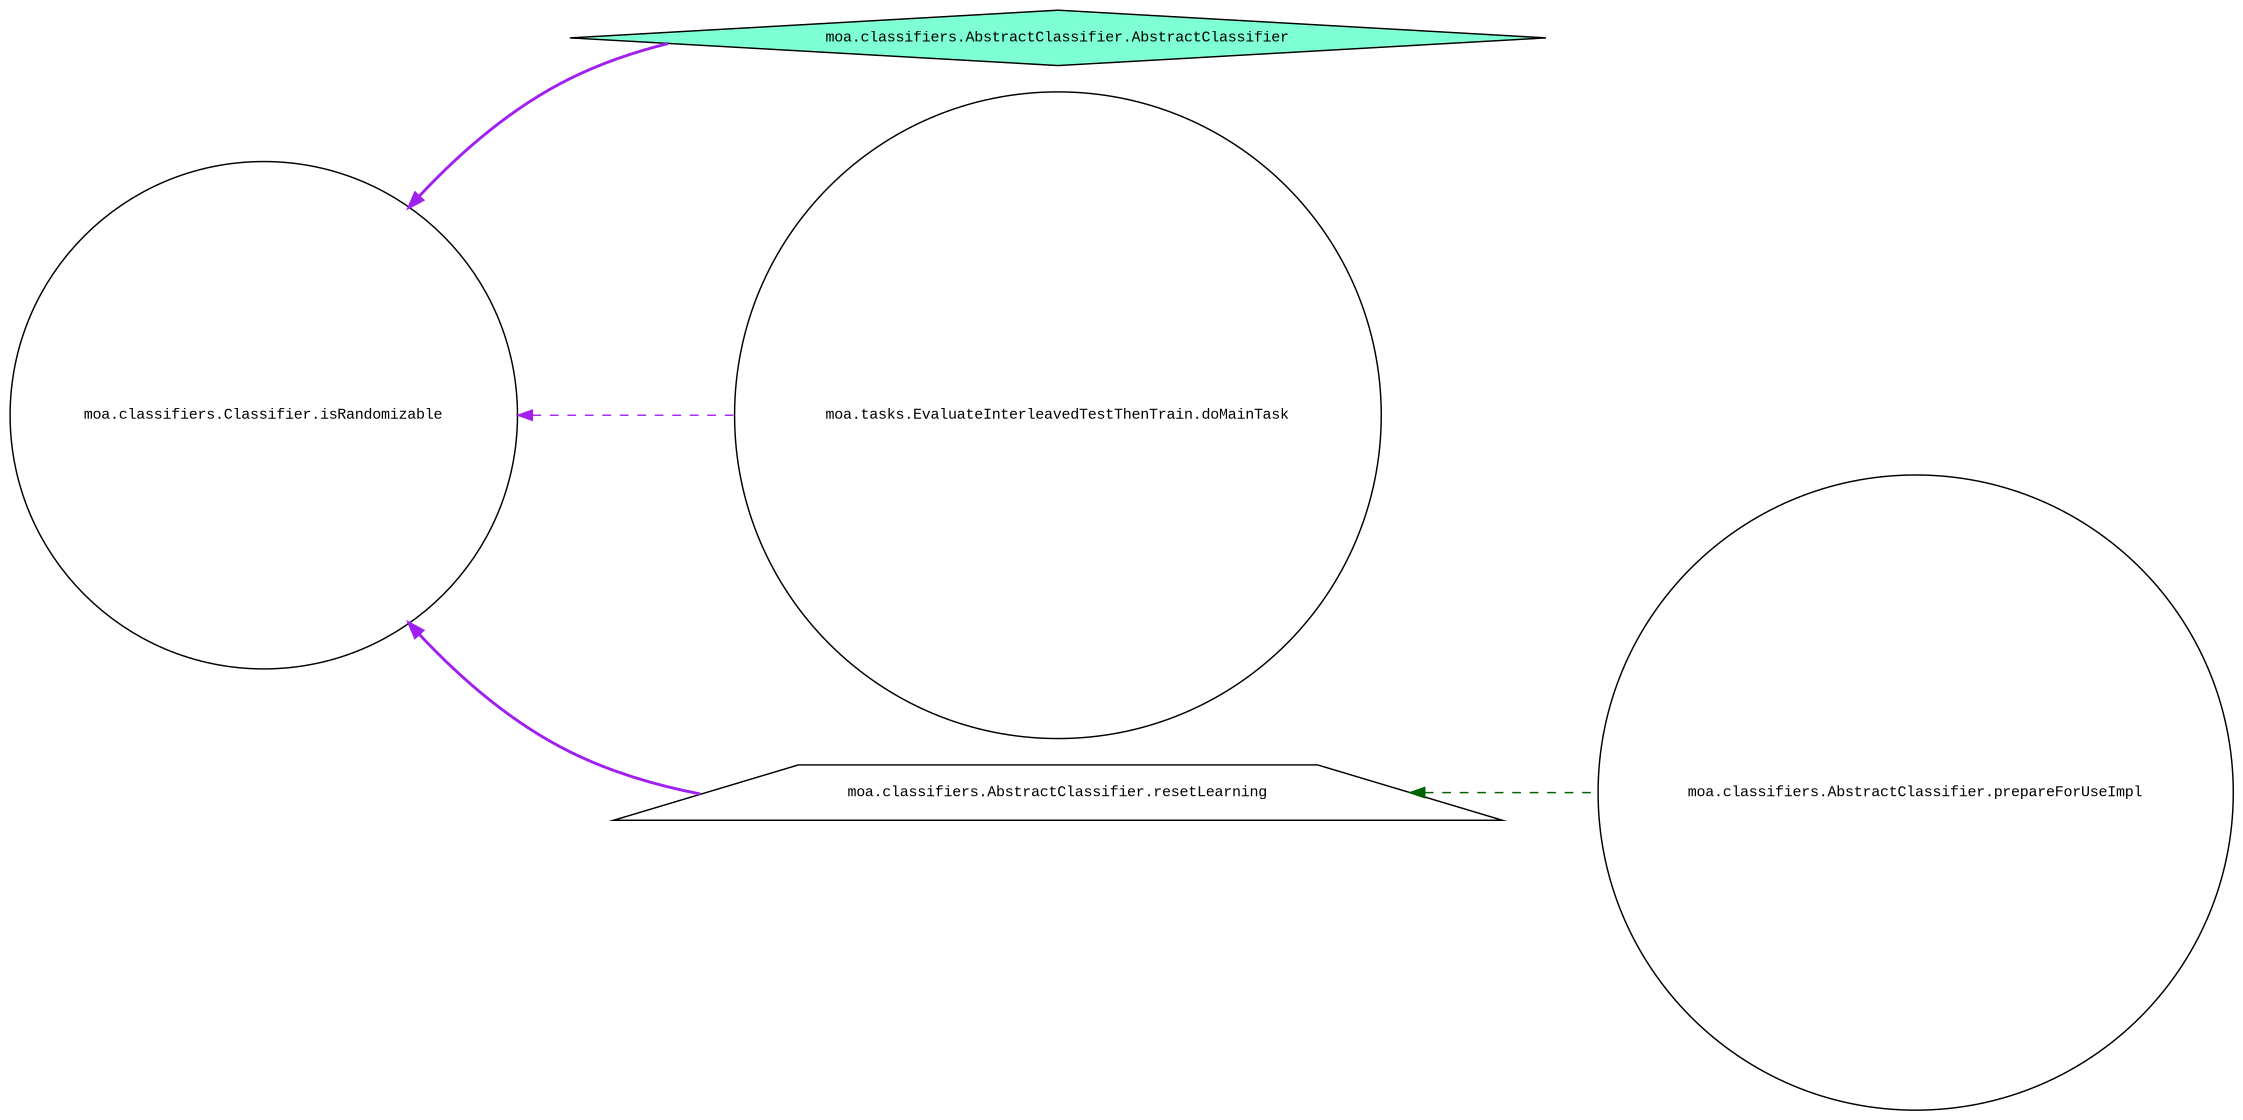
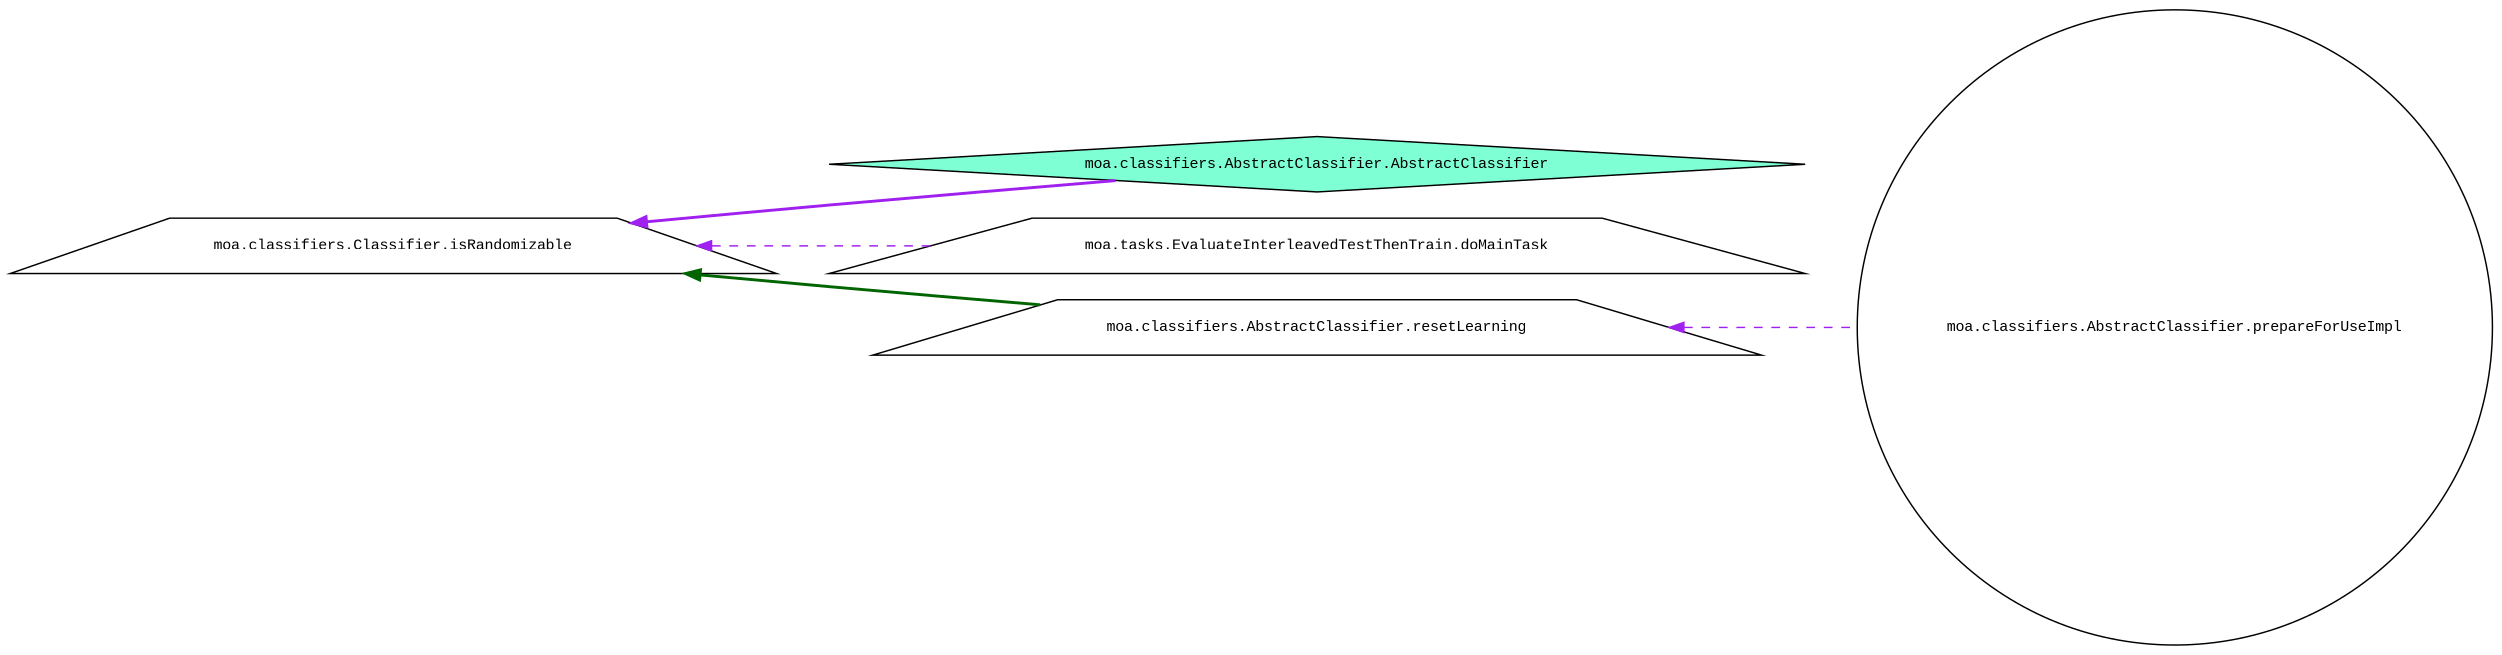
(264, 415) -> (393, 246)
(1058, 415) -> (1317, 246)
(546, 739) -> (870, 290)
(1511, 793) -> (1771, 327)
